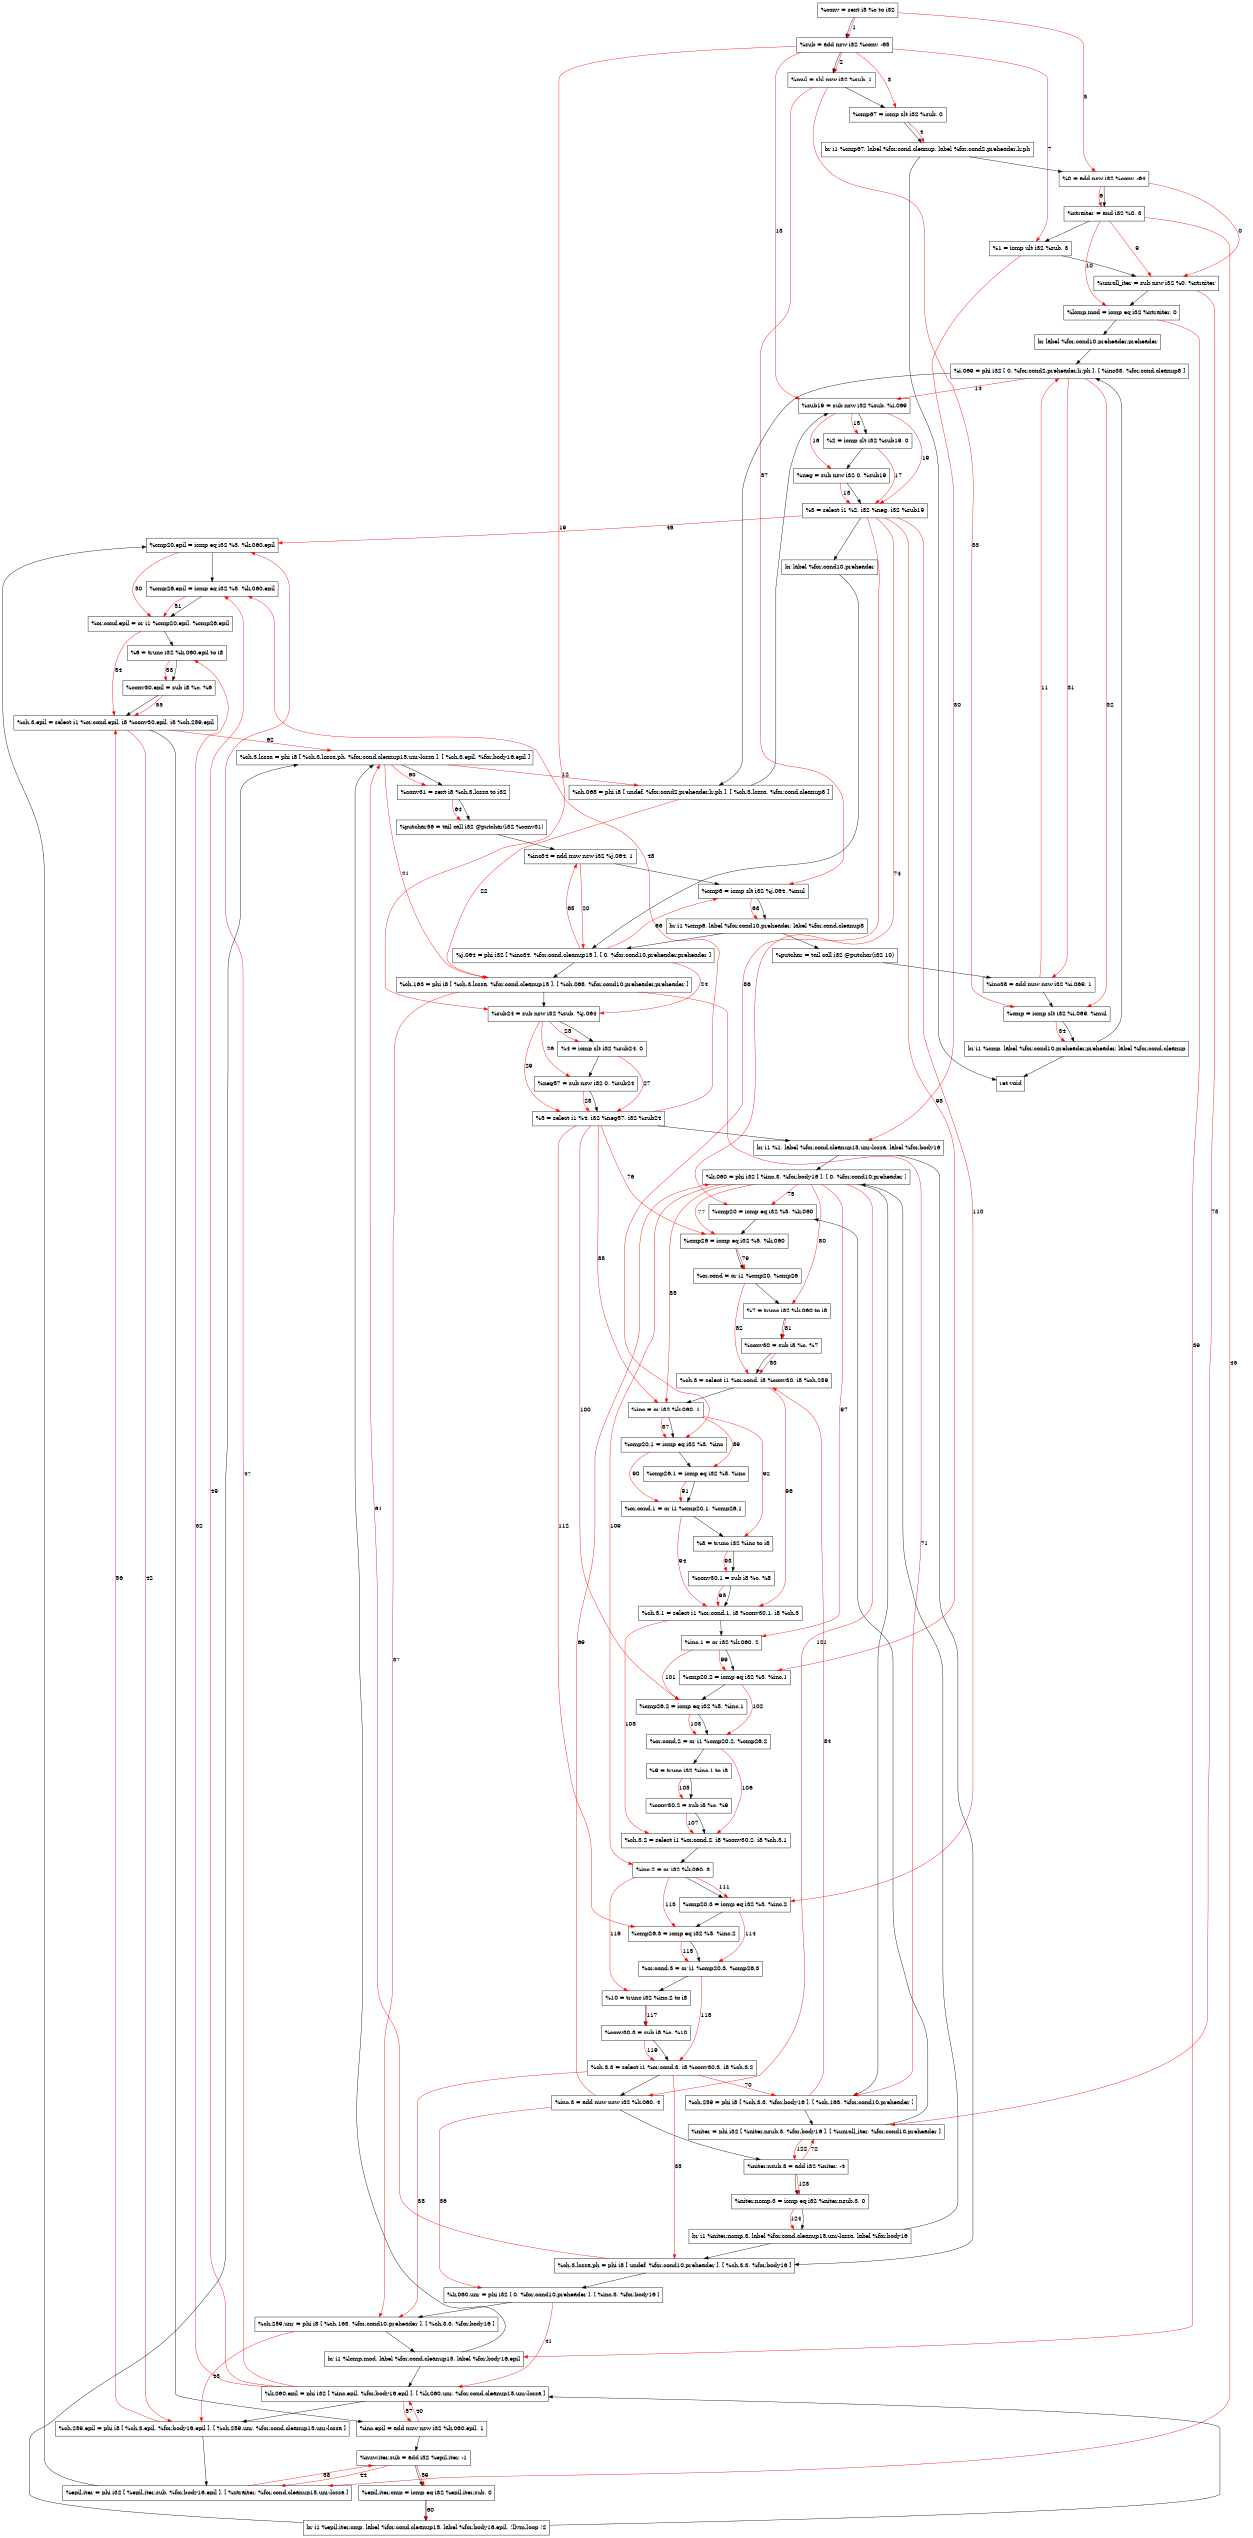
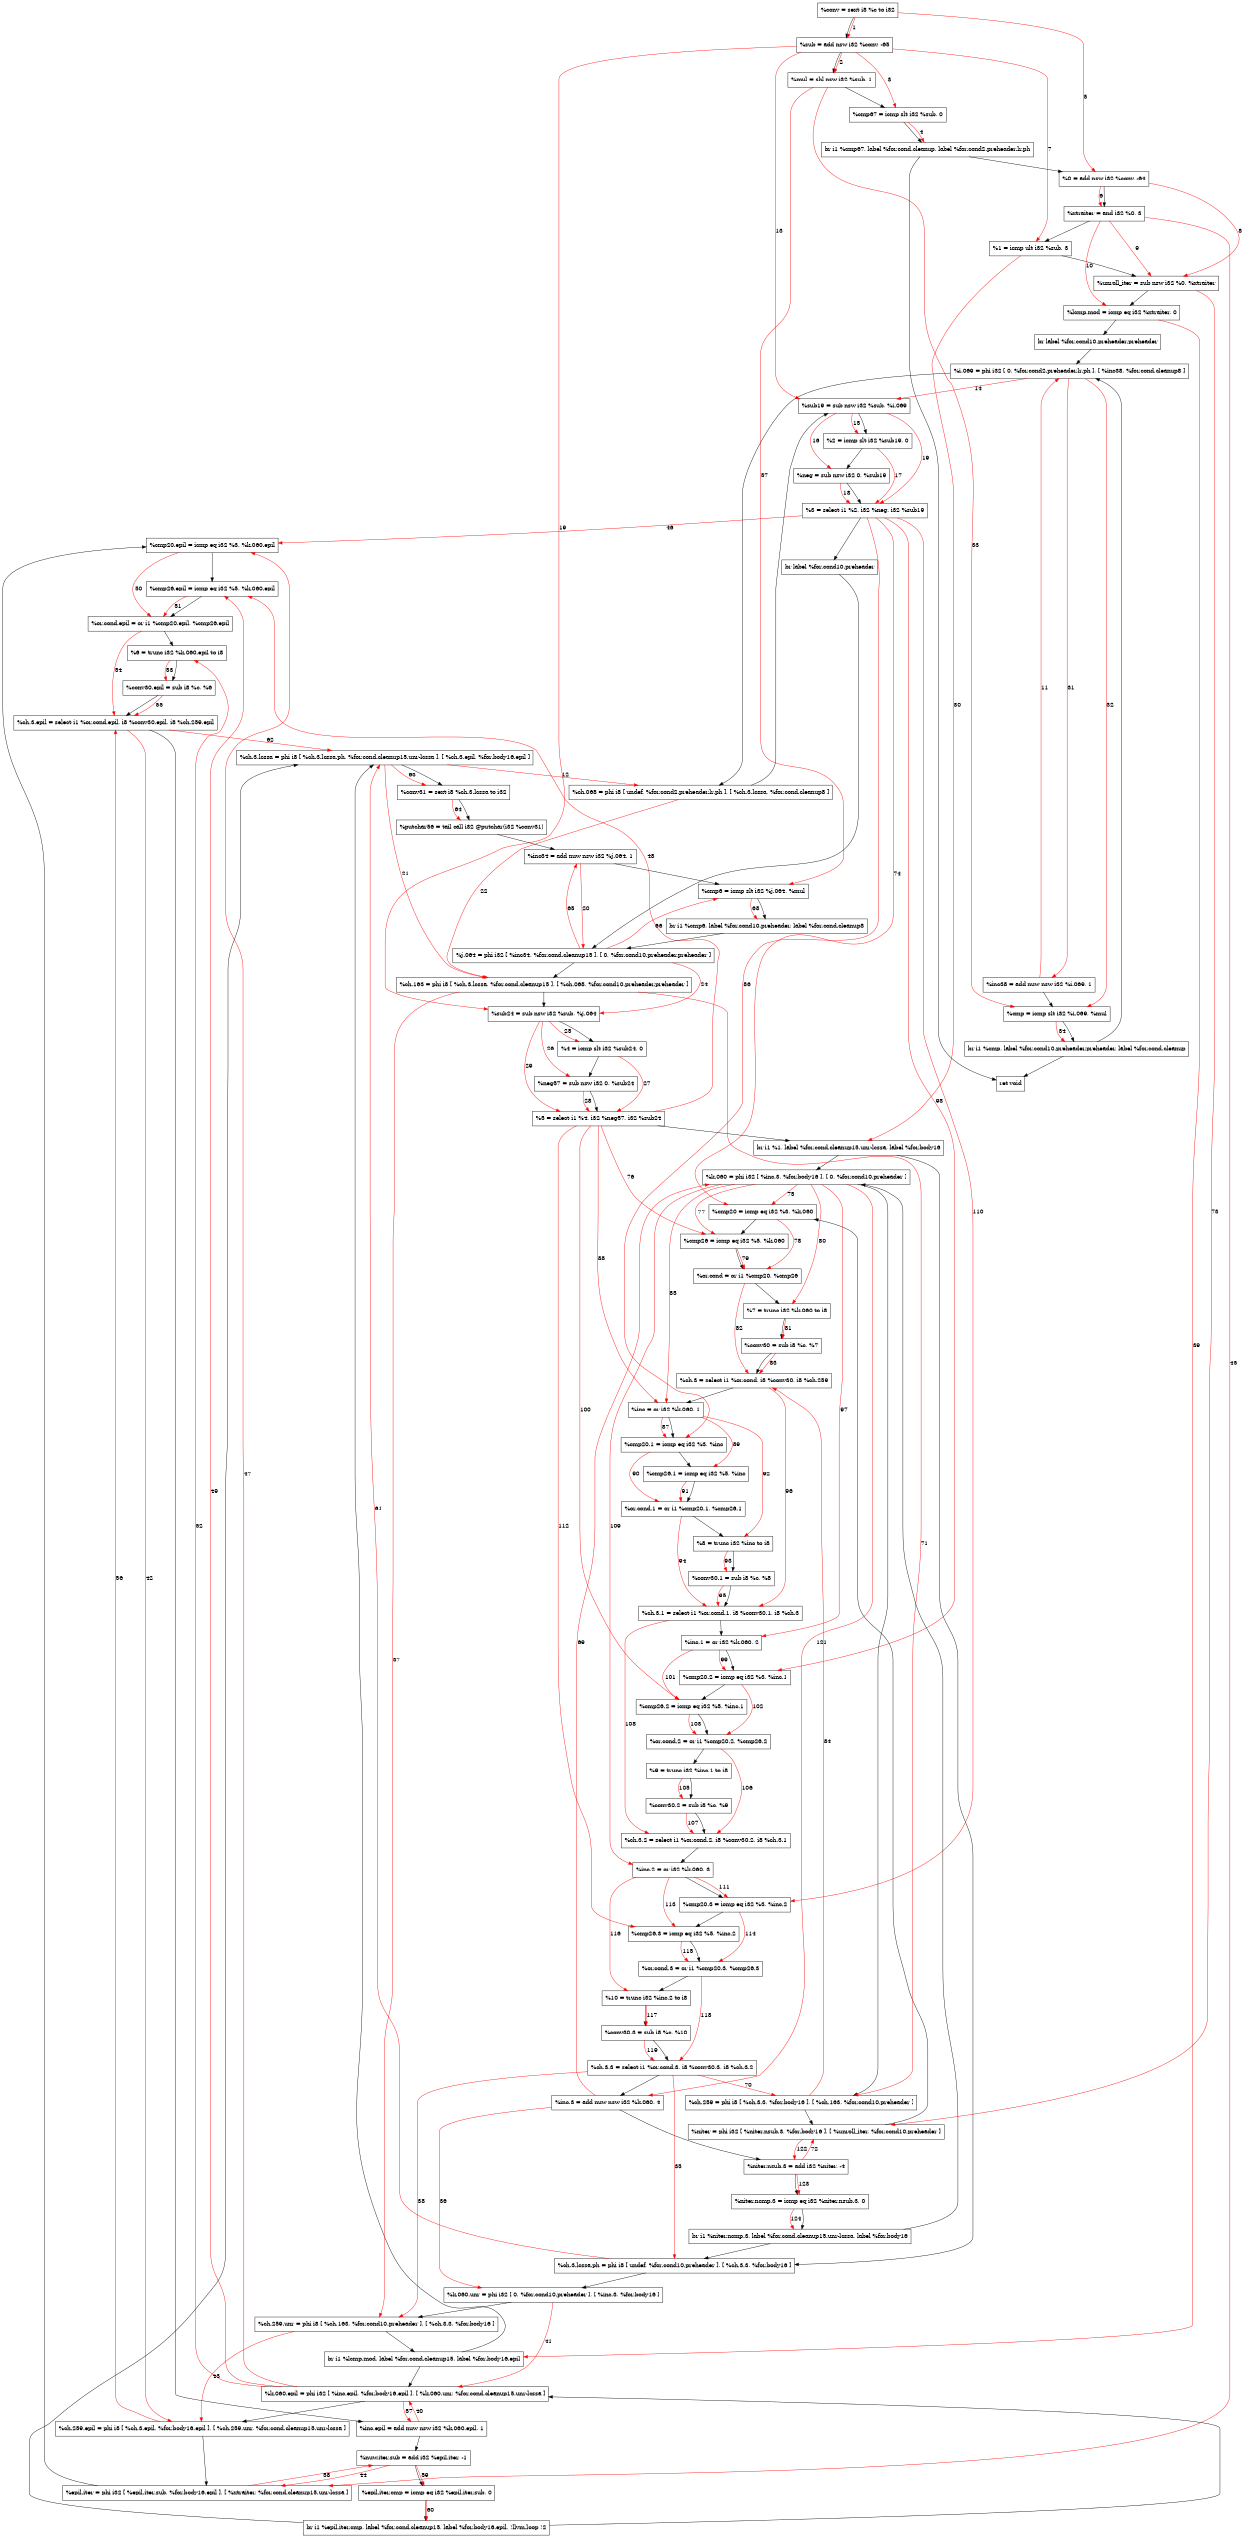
(1240, 231) -> (1240, 231)
(835, 956) -> none
none -> (793, 1245)
